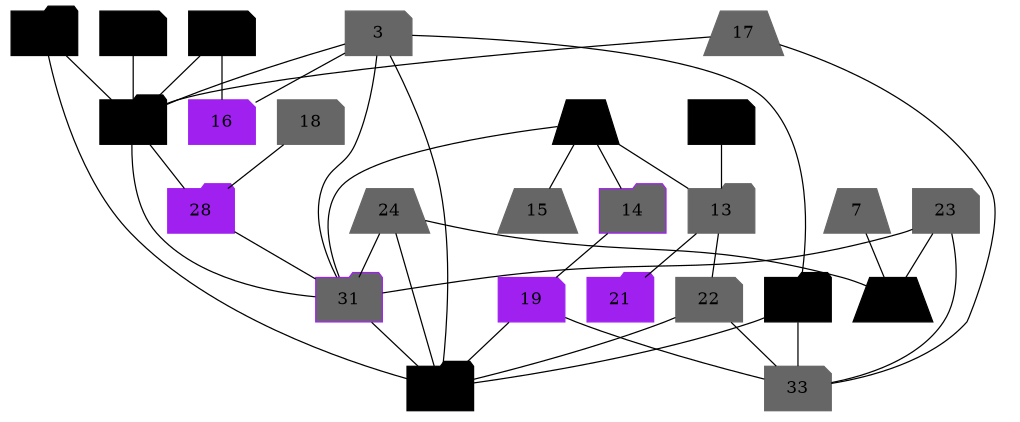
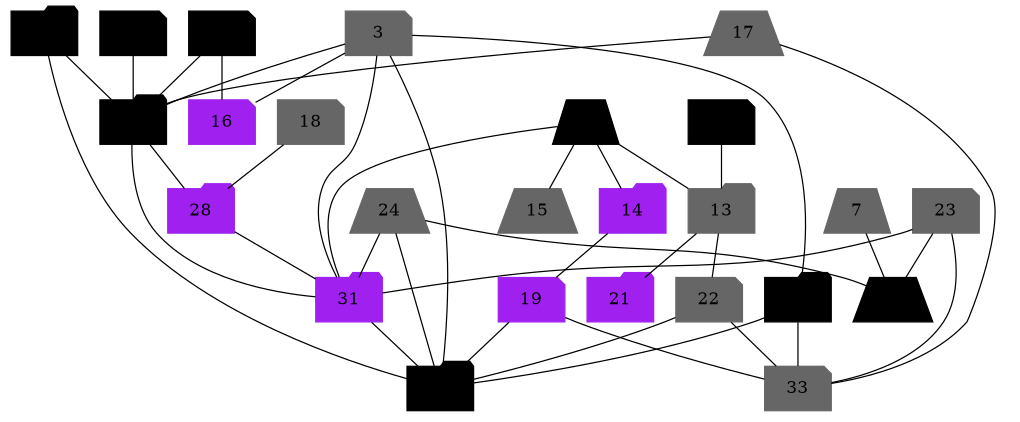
(633, 211) -> (633, 211)
(349, 300) -> (349, 300)
